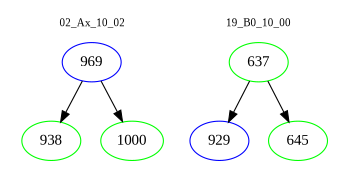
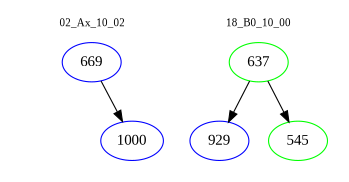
(259, 23) -> (259, 23)
(92, 62) -> (92, 62)
(51, 141) -> none
(132, 141) -> (132, 141)
(298, 141) -> (298, 141)
